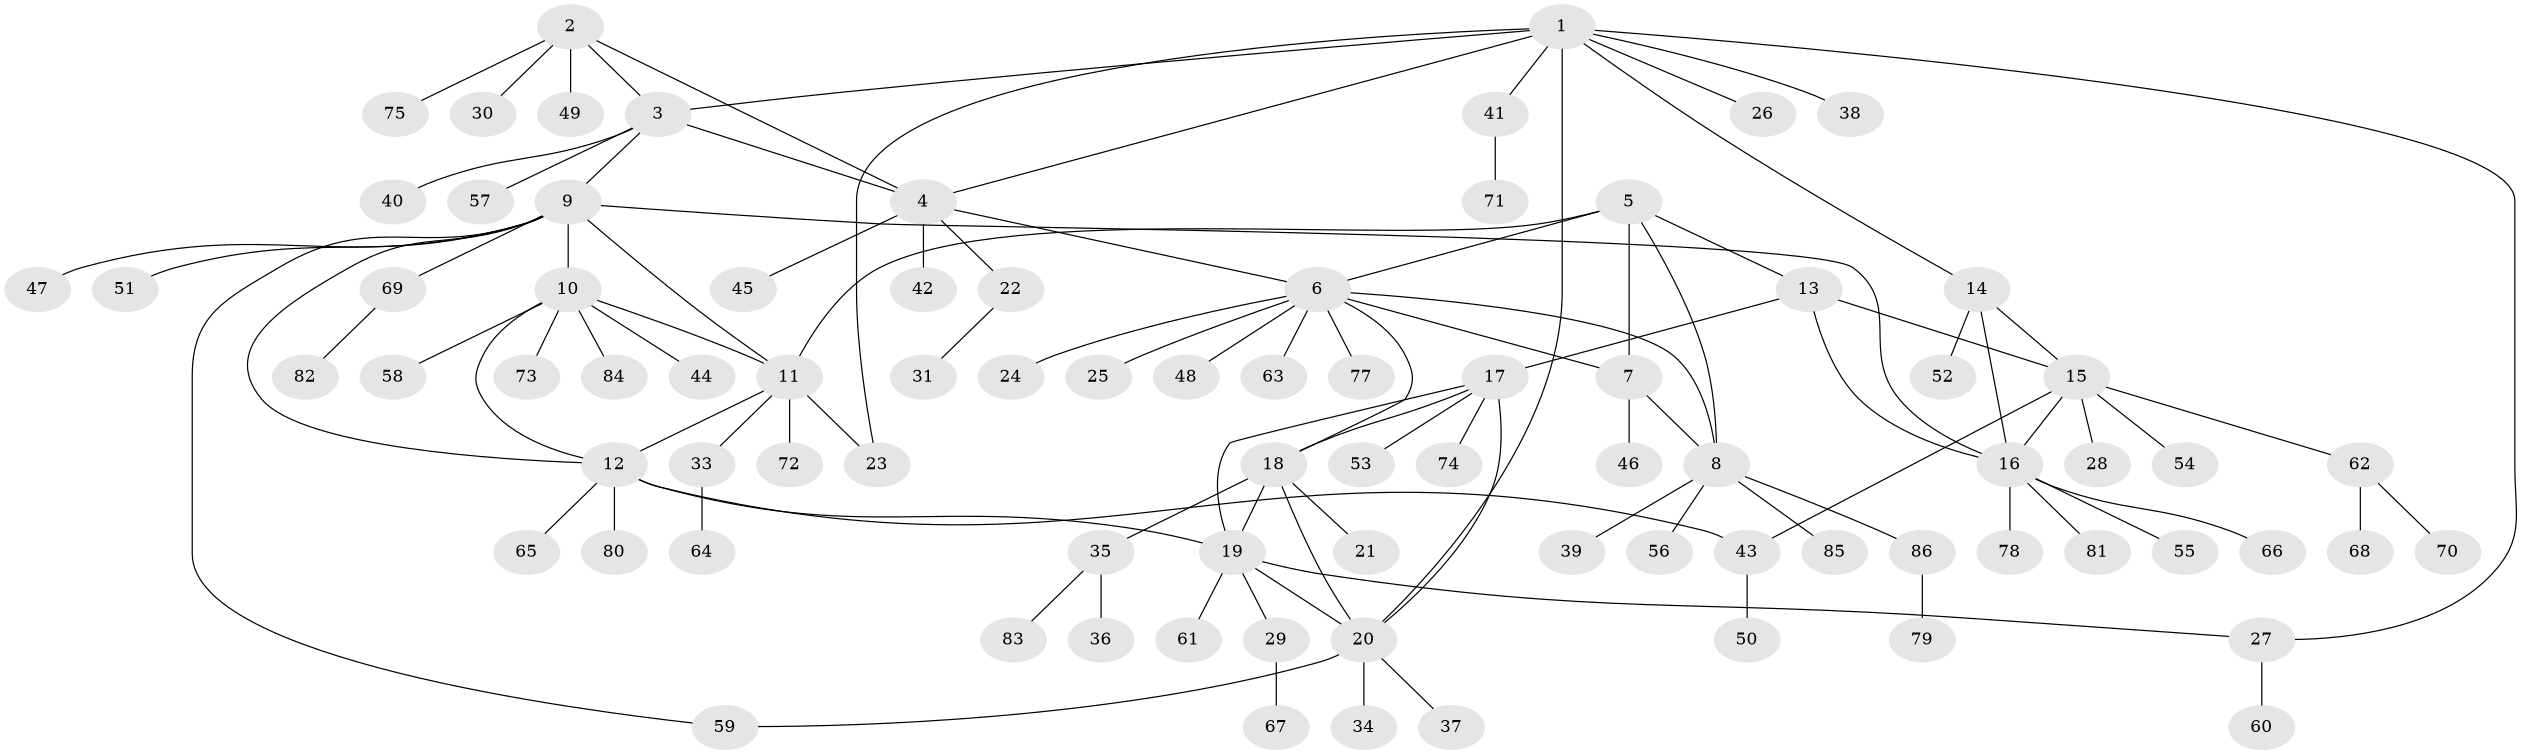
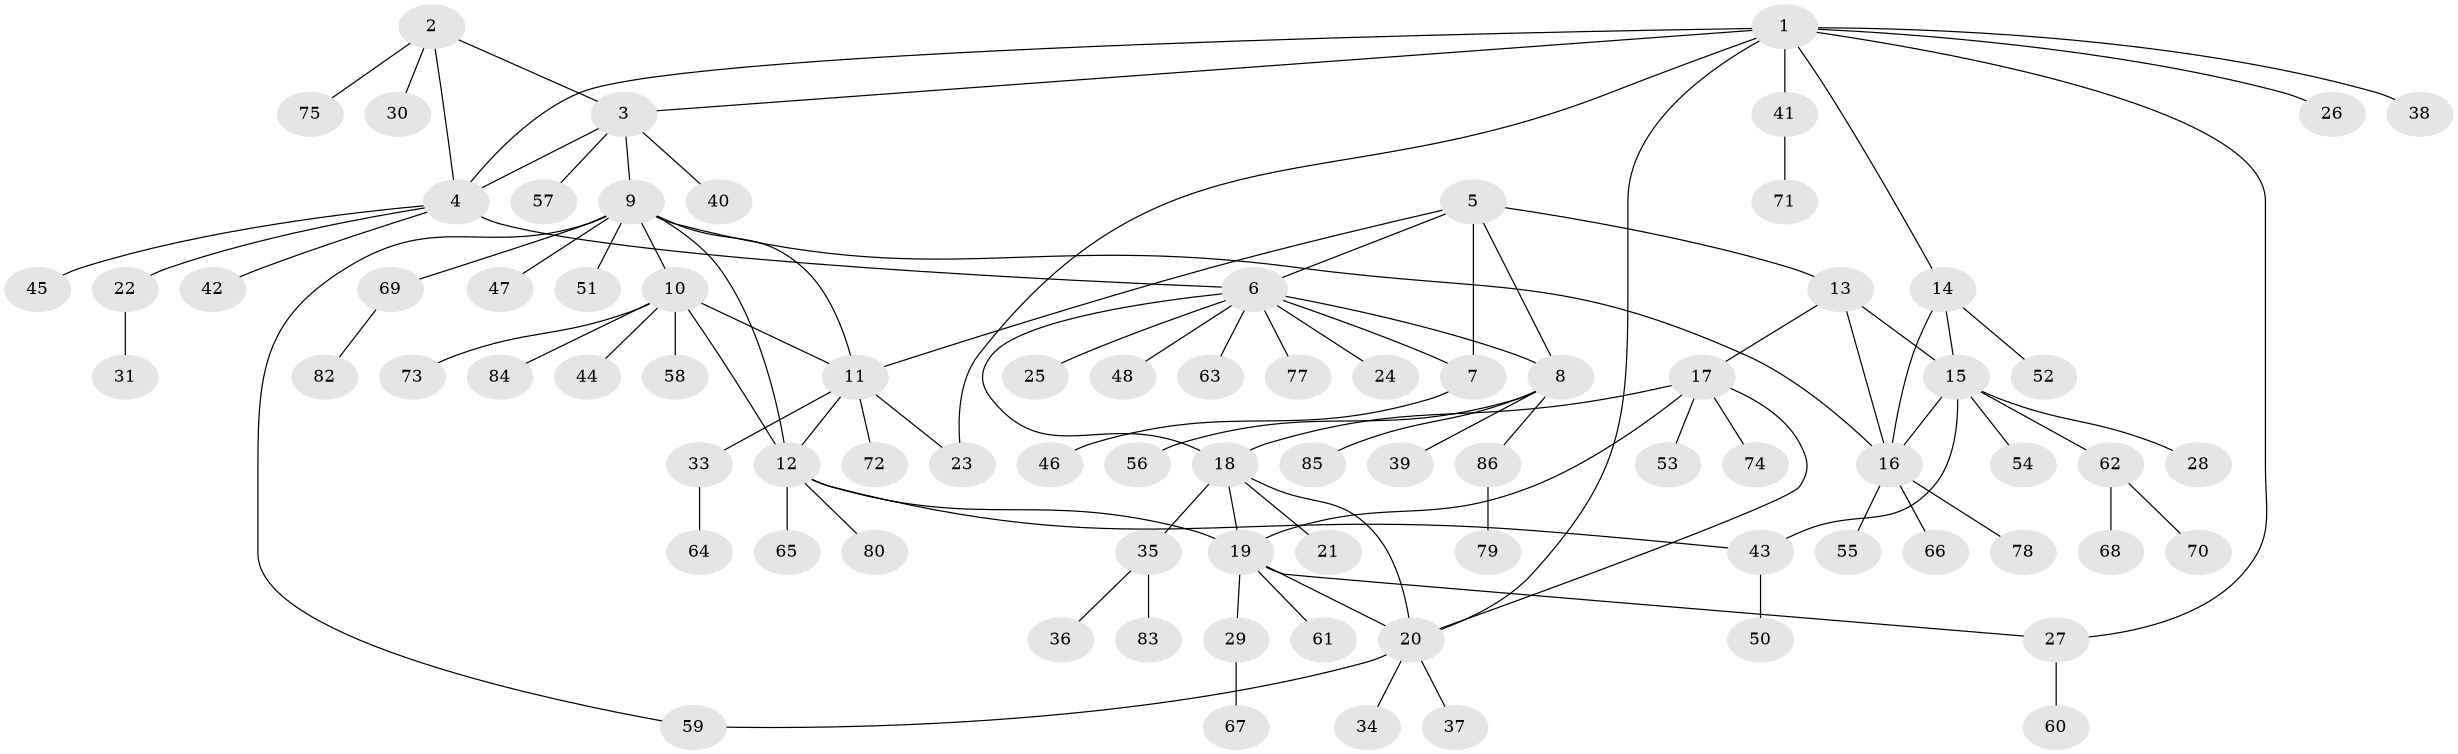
(571, 114) -> none
(1673, 421) -> none
(2098, 552) -> none
